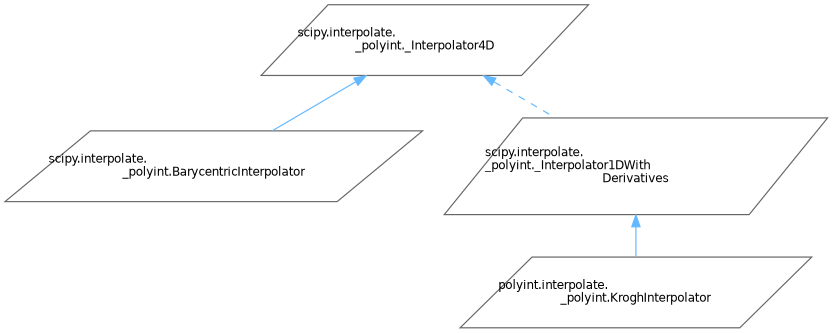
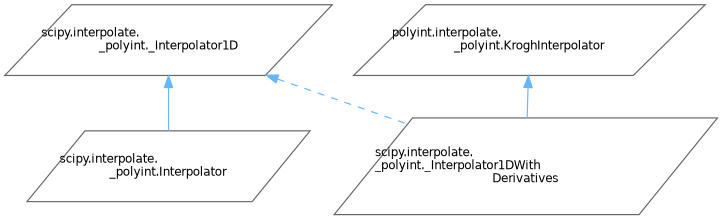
(425, 40) -> (169, 40)
(214, 166) -> (169, 166)
(636, 242) -> (528, 103)
